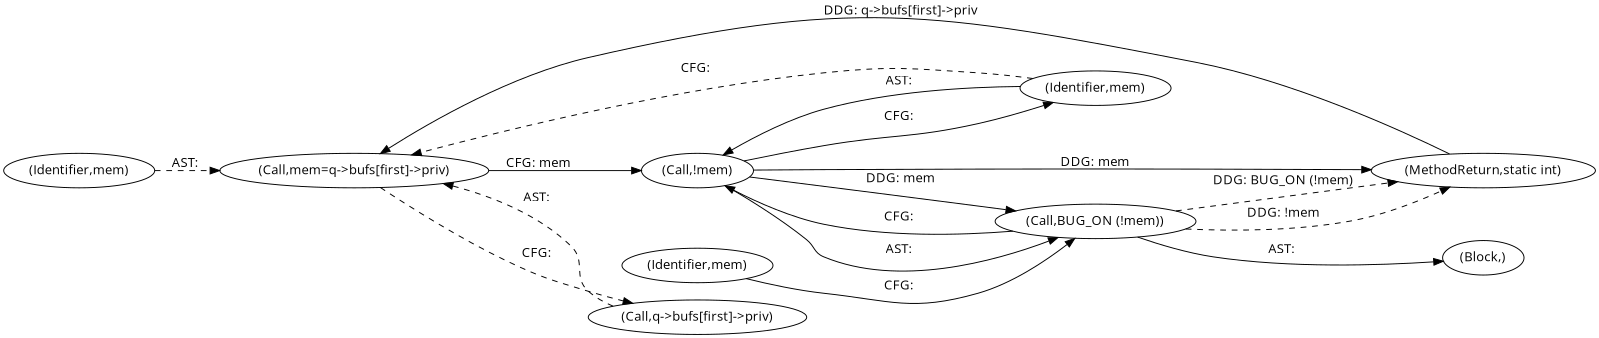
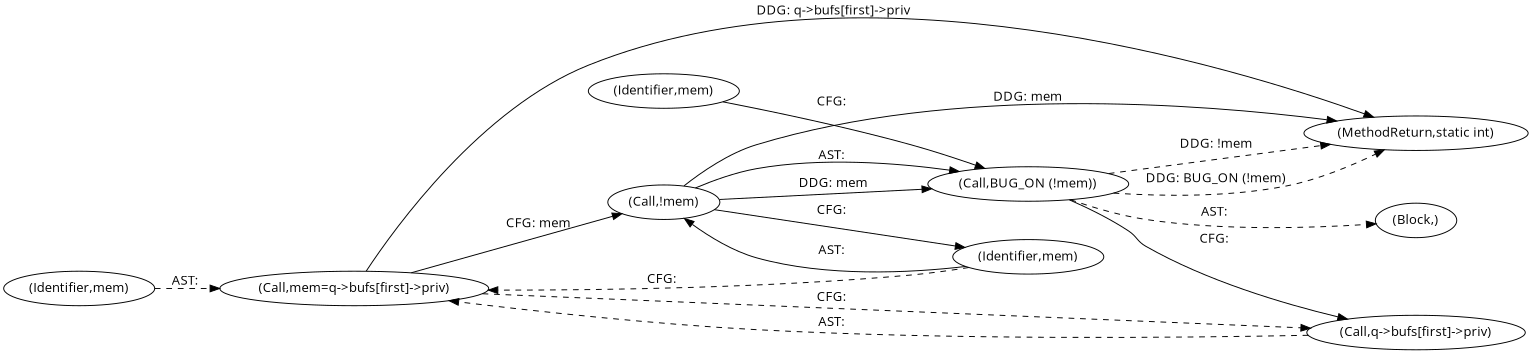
(917, 20) -> (826, 19)
(870, 231) -> (1197, 272)
(1284, 264) -> (1217, 226)
